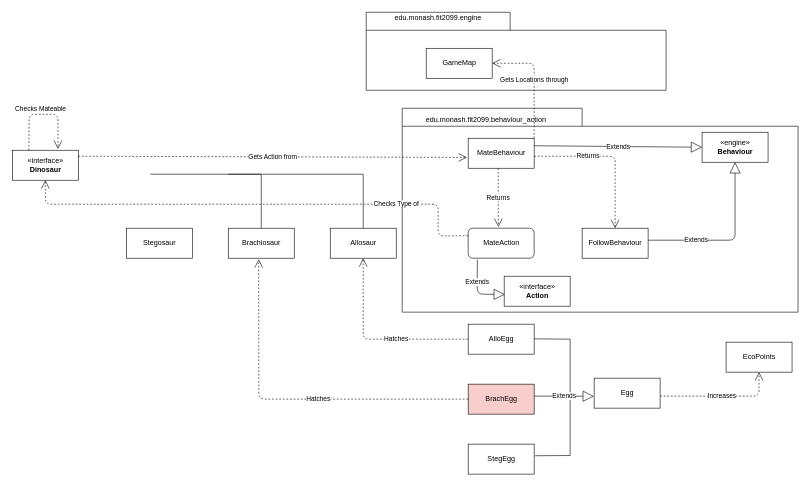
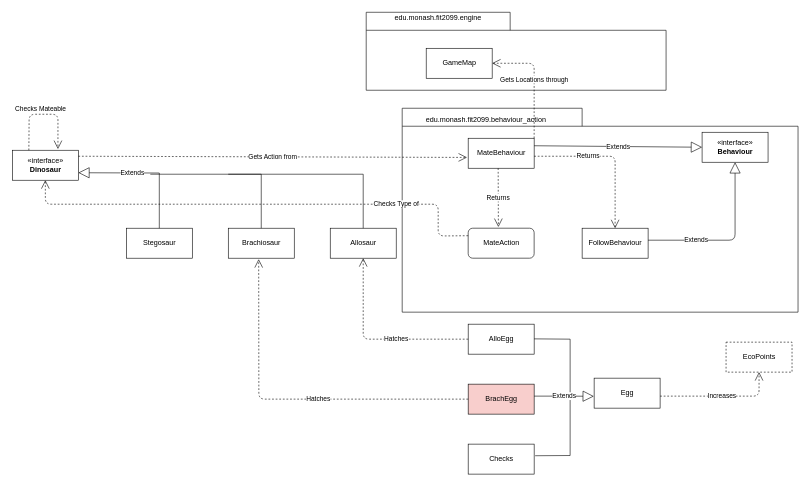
(736, 147) -> (736, 147)
none -> (159, 202)
(477, 284) -> none
(537, 291) -> none
(759, 357) -> (759, 357)
(502, 459) -> (502, 459)
